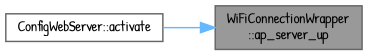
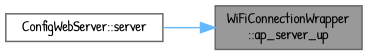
(84, 28) -> (84, 28)
